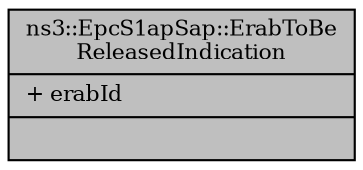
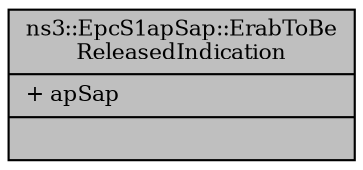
(75, 95) -> (73, 95)
